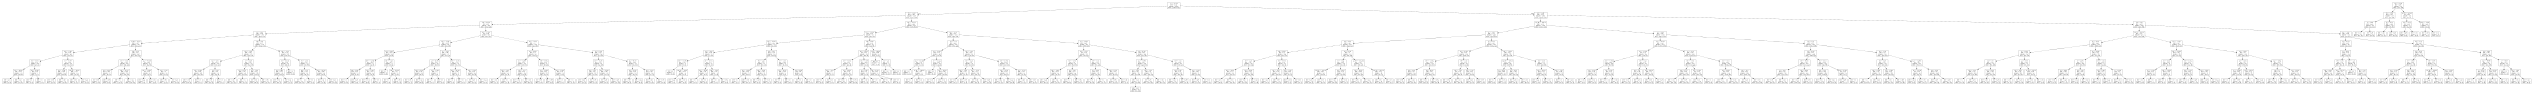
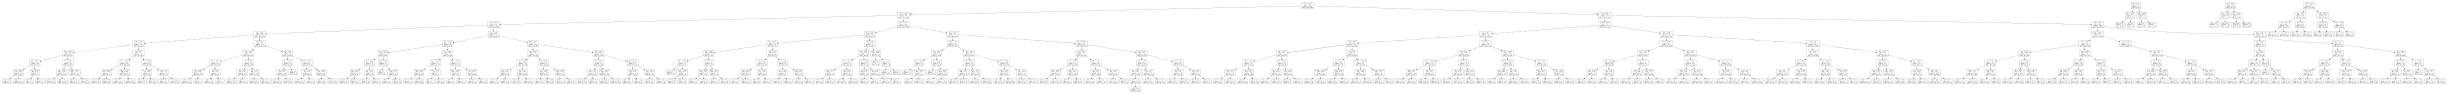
(2177, 53) -> none
